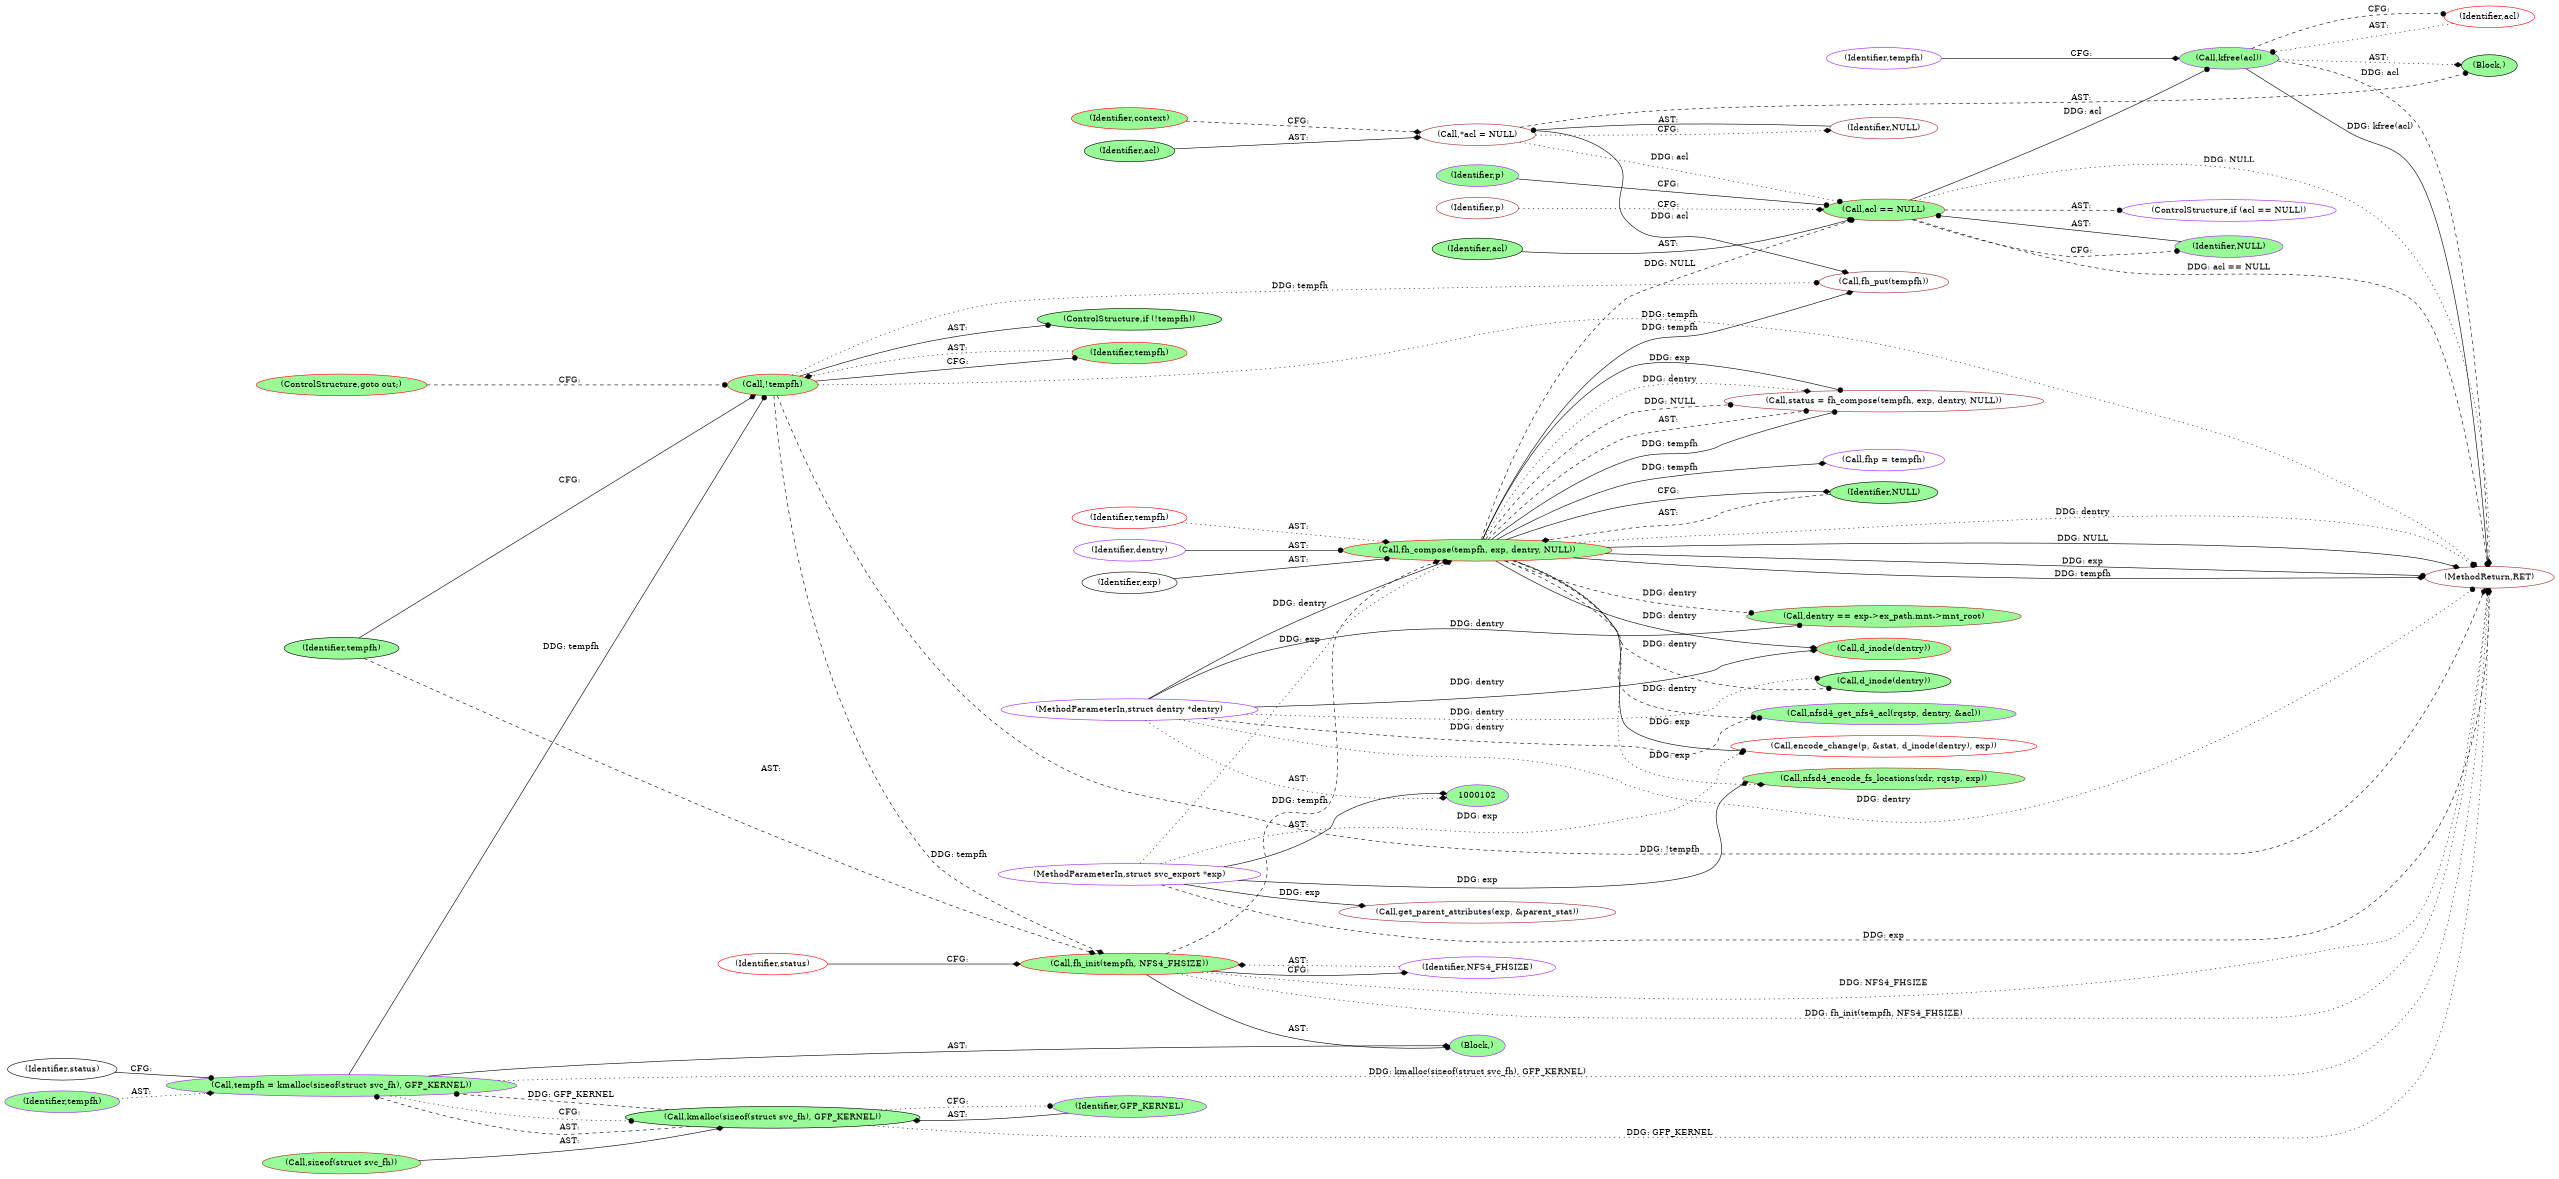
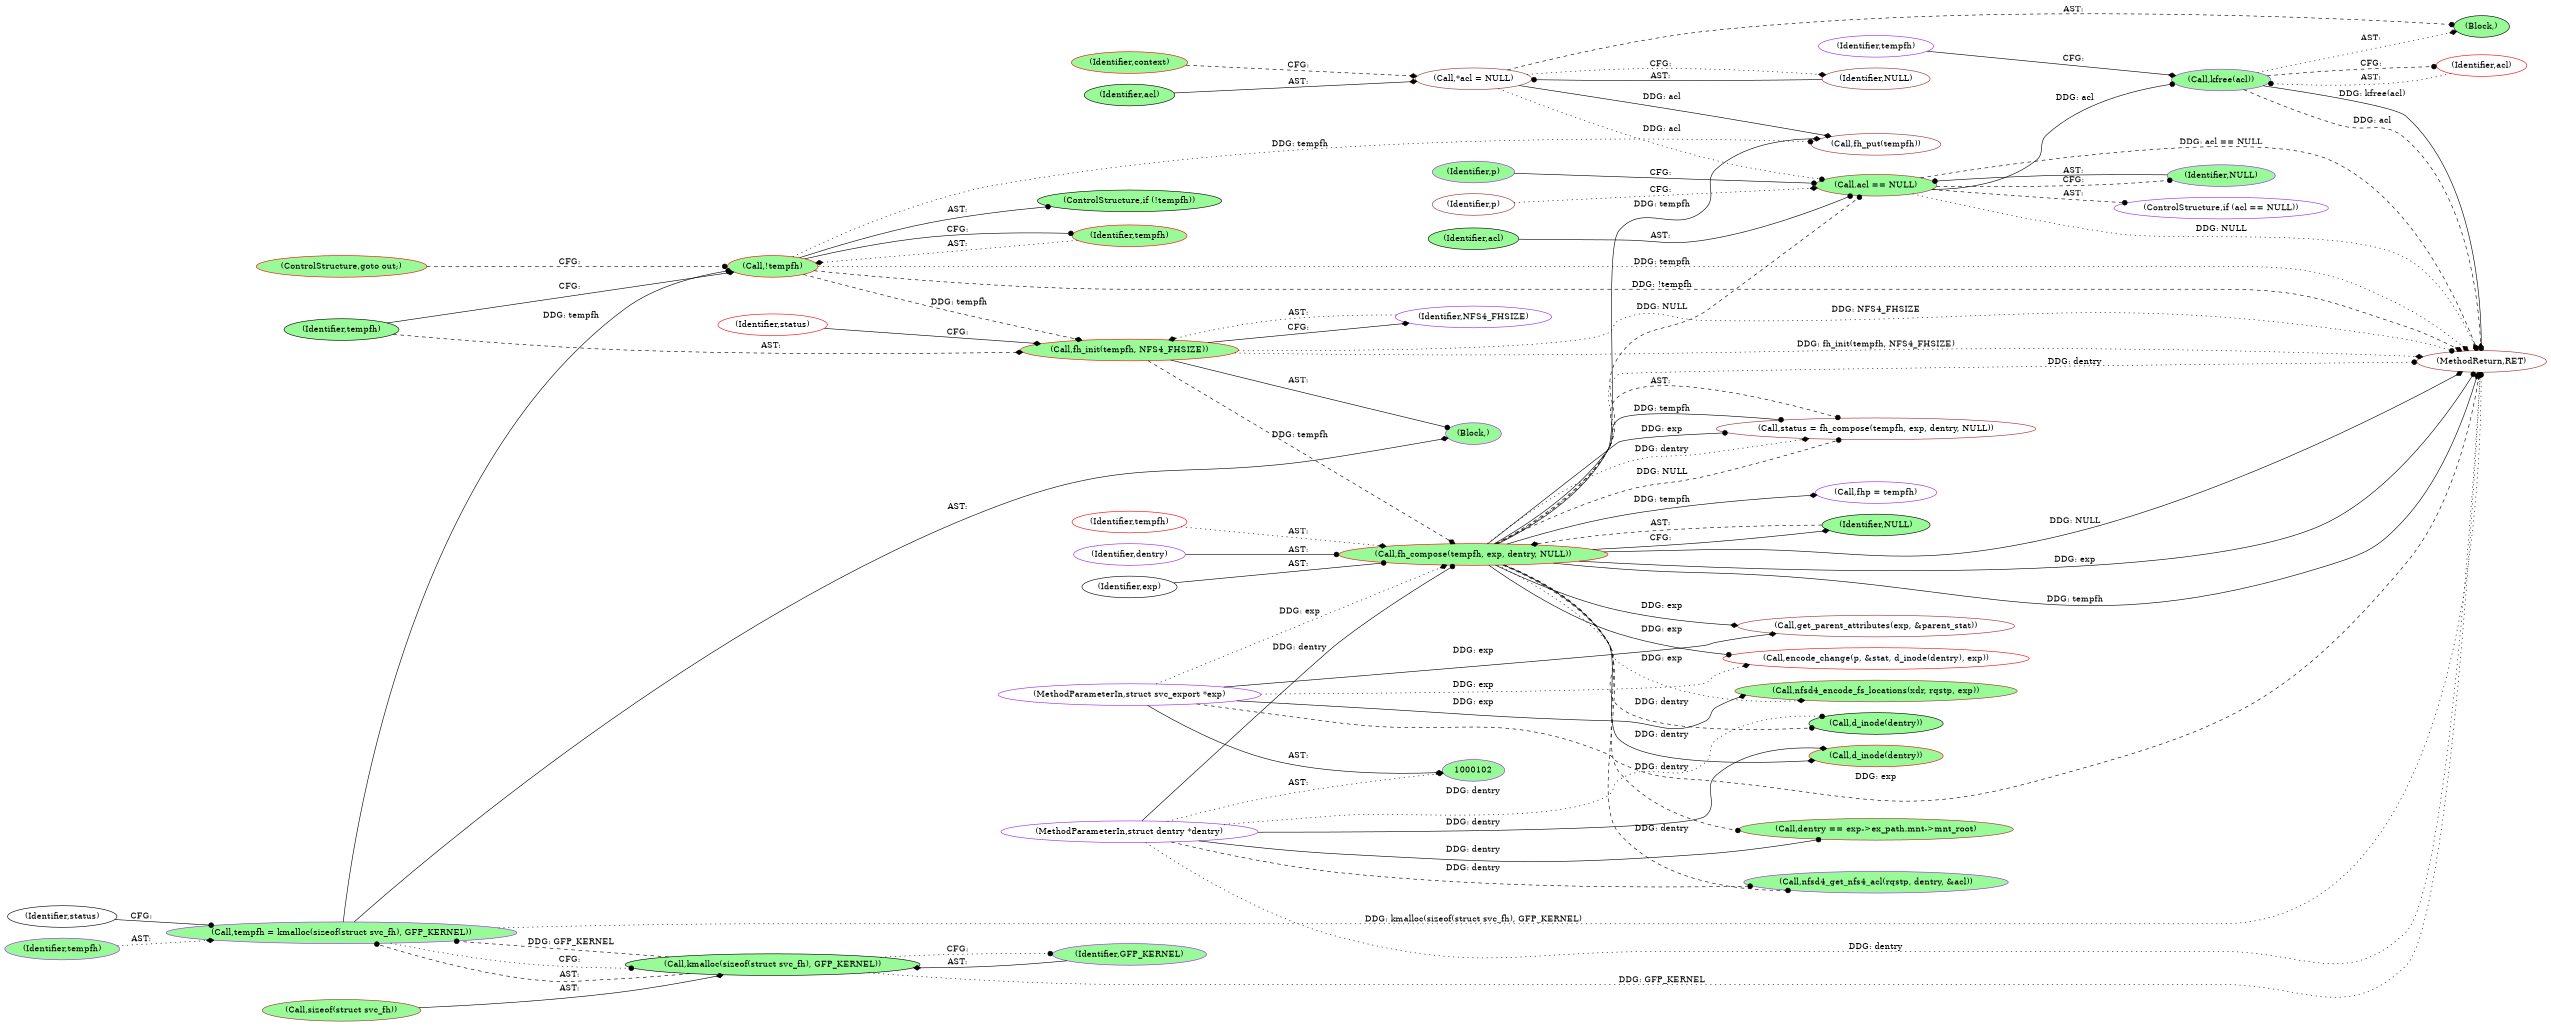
none -> (1610, 608)
